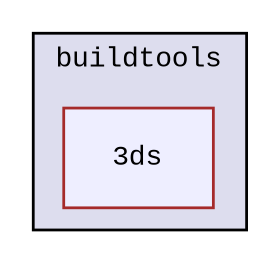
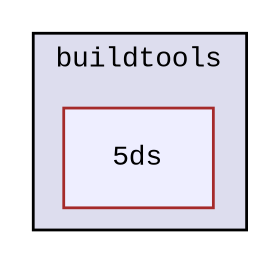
(139, 158) -> (139, 158)
